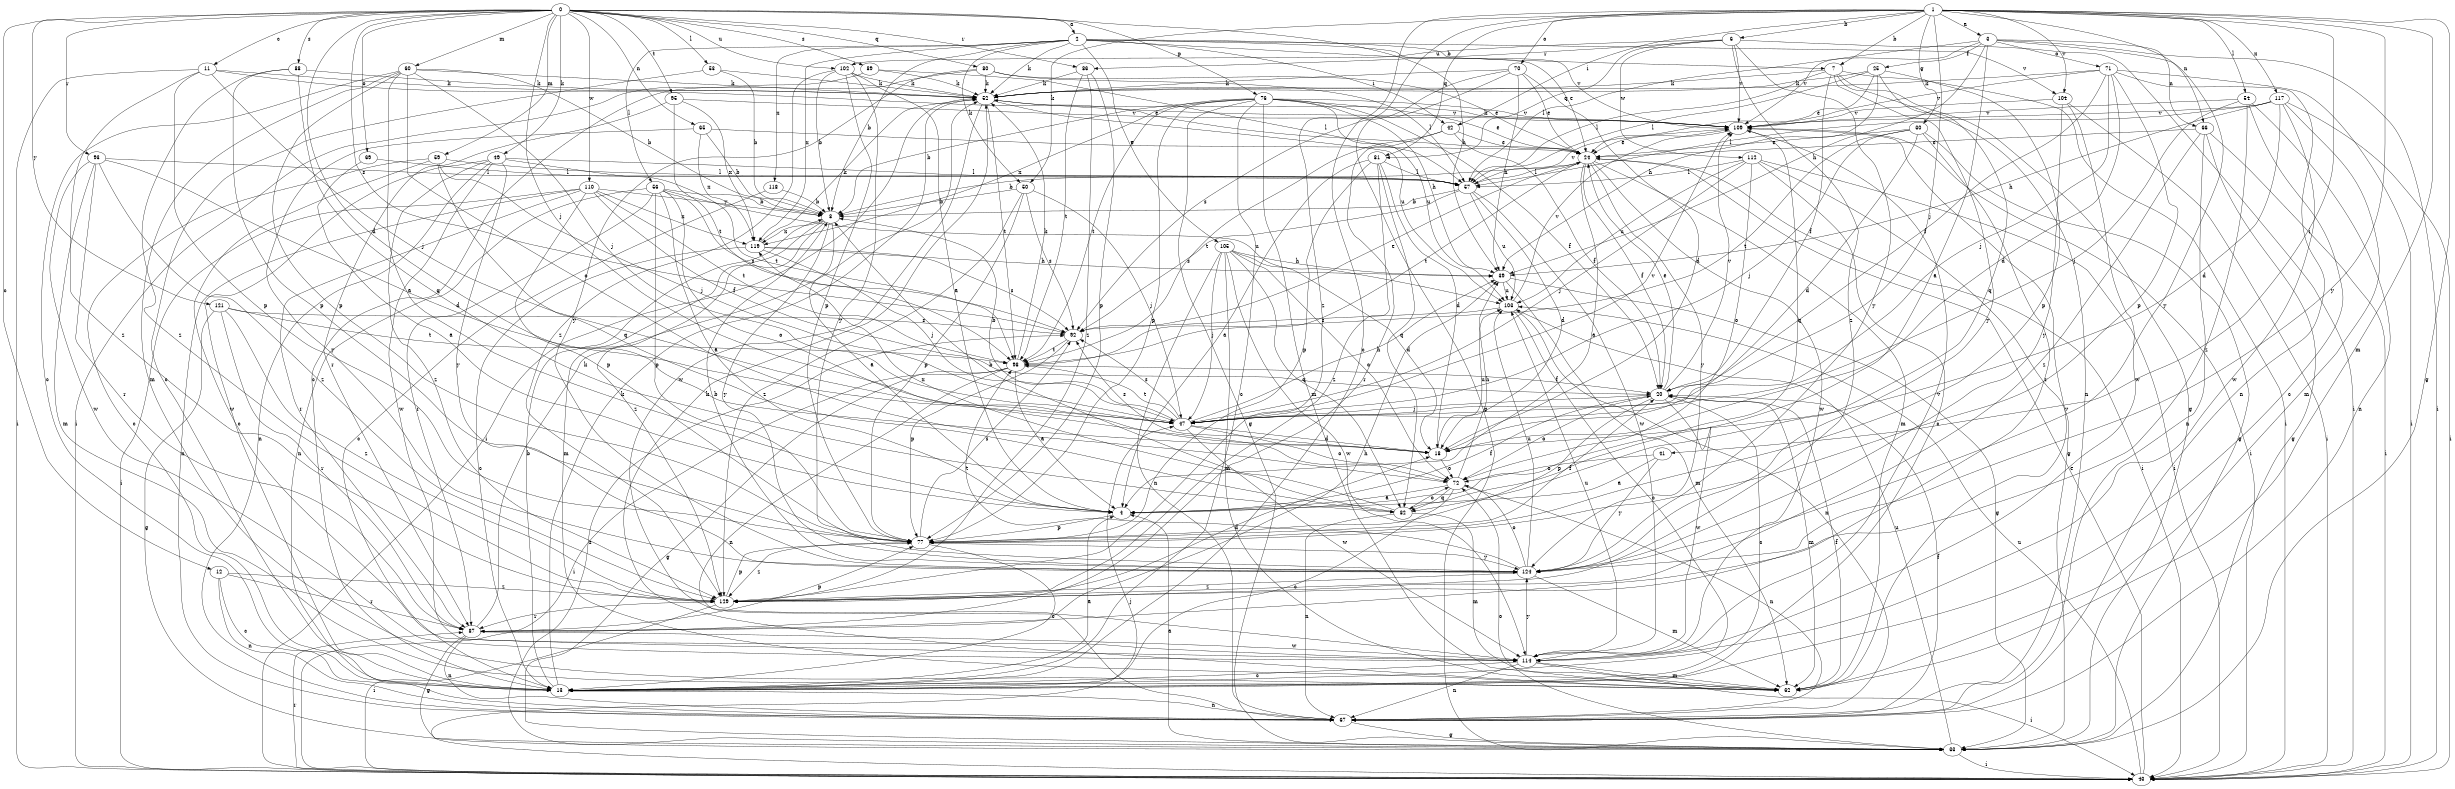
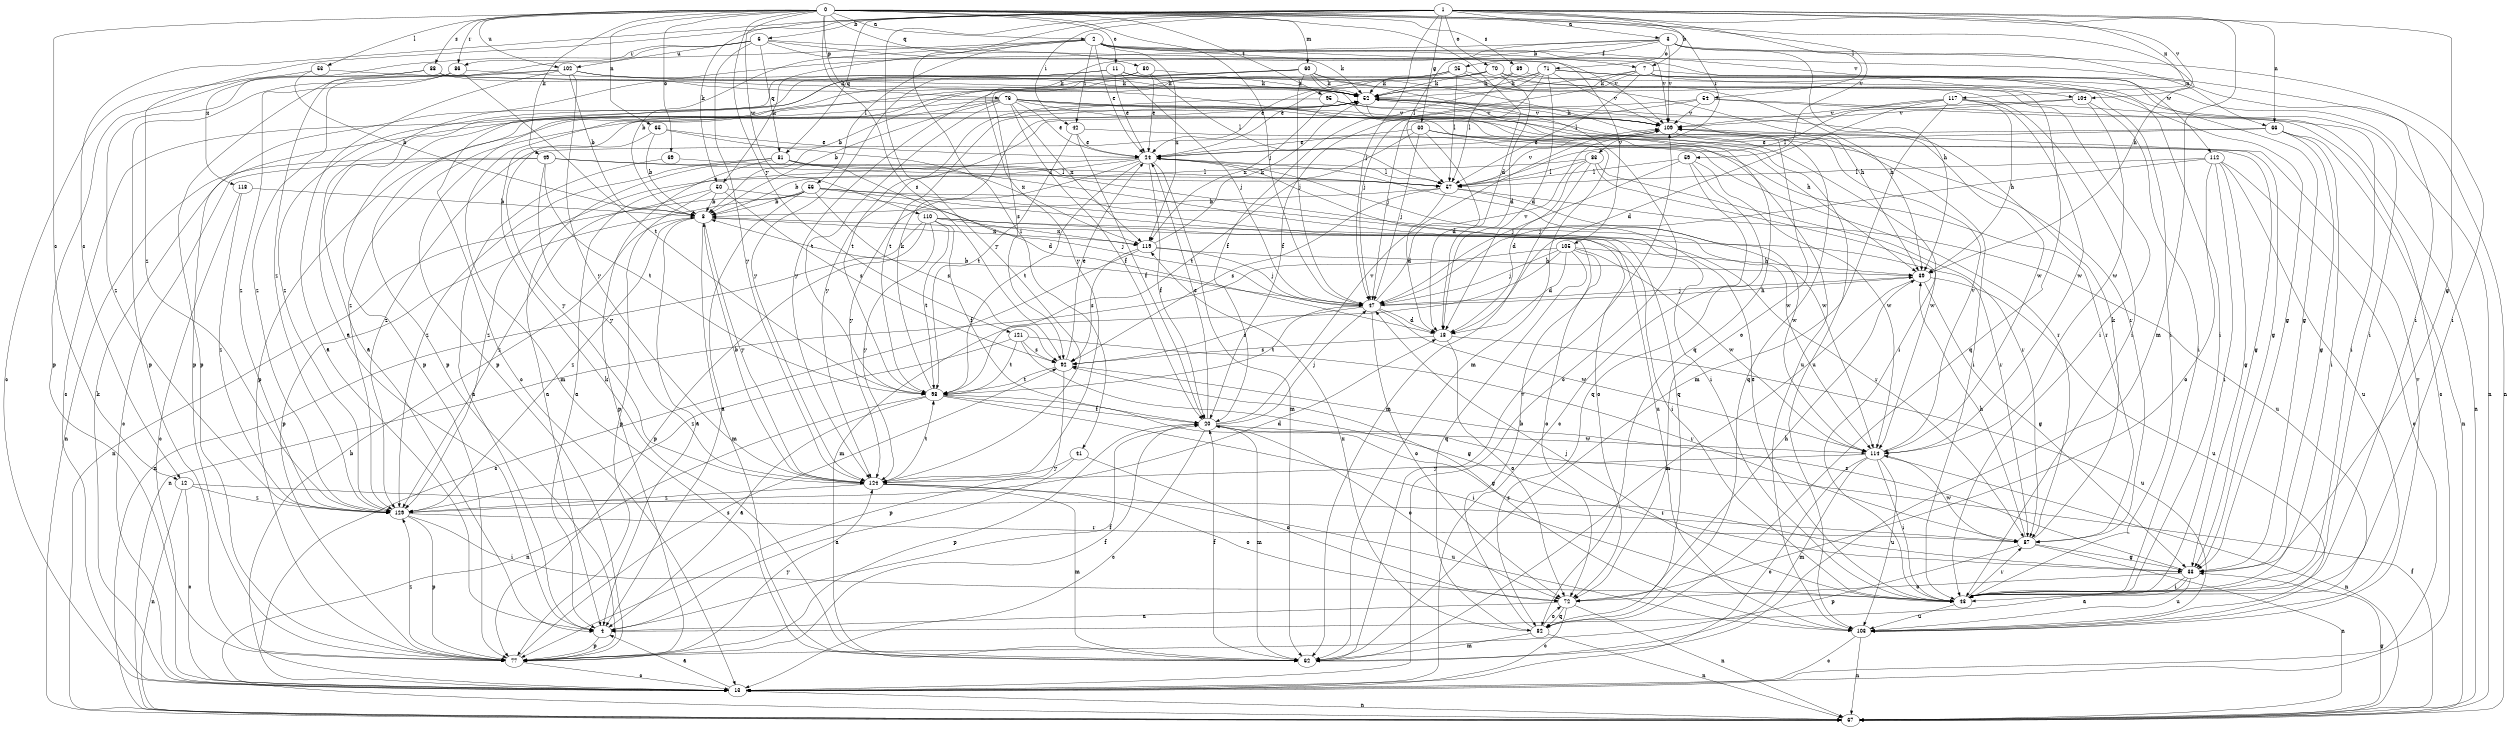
(550, 84) -> (1861, 84)
none -> (1532, 87)
(97, 158) -> (1594, 158)
(692, 200) -> (865, 340)
none -> (1648, 291)
(1360, 351) -> (565, 40)
(447, 420) -> (231, 403)
